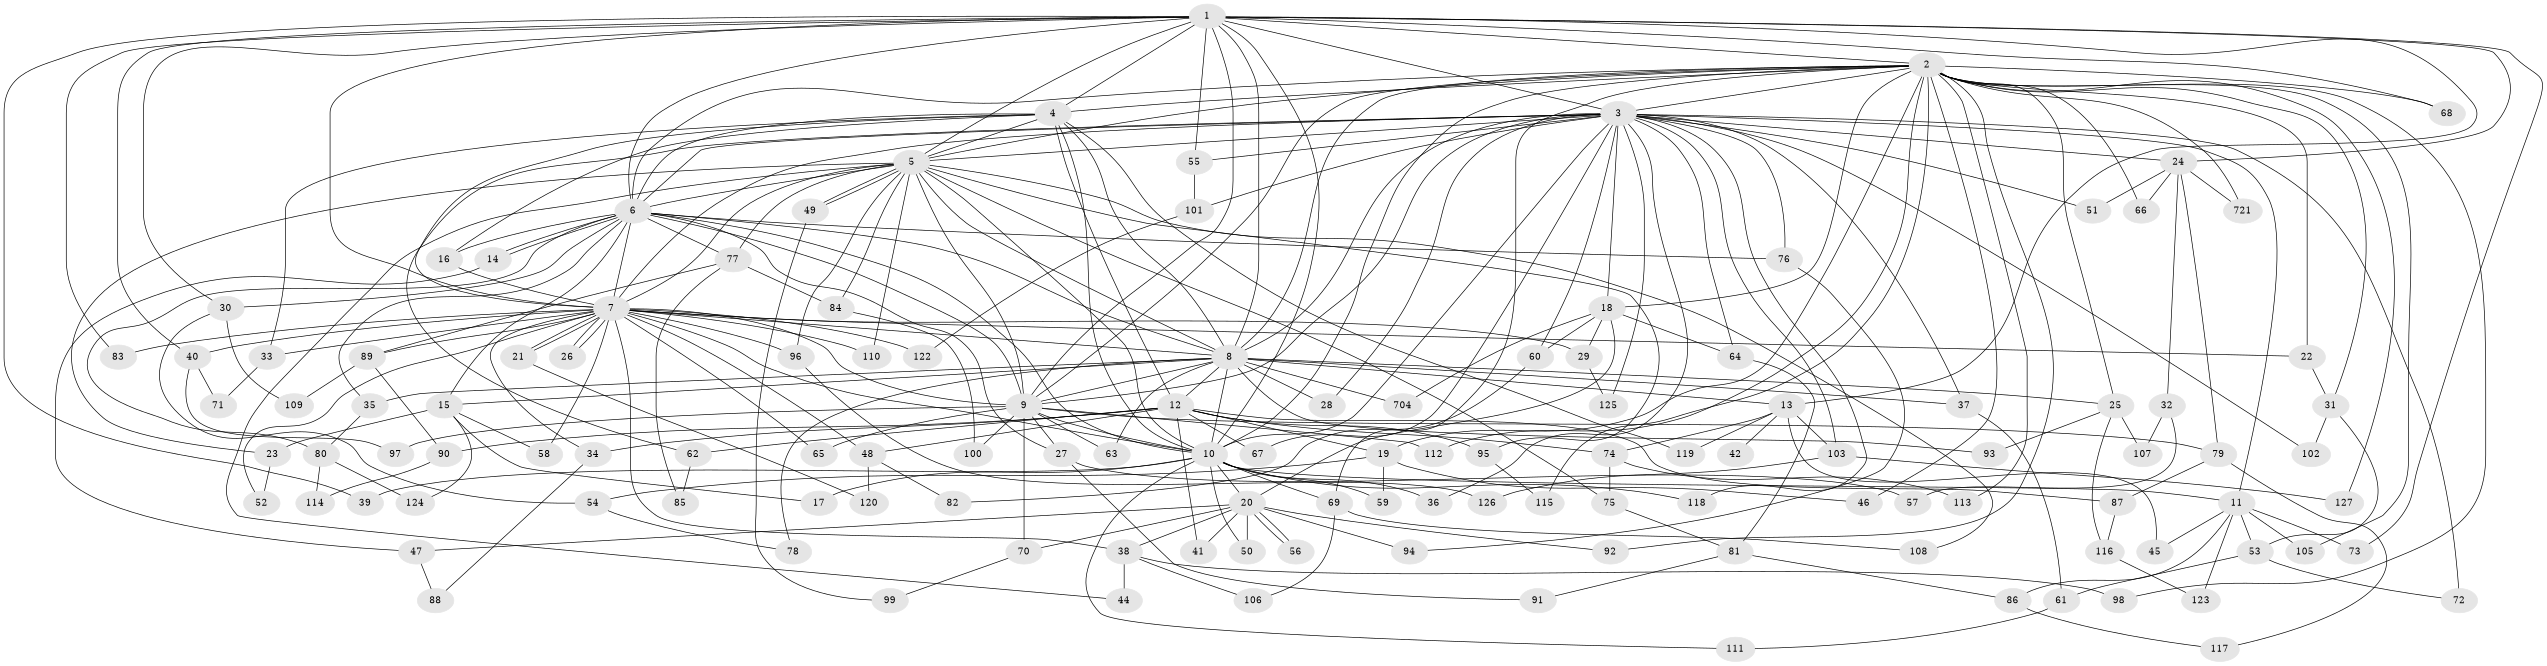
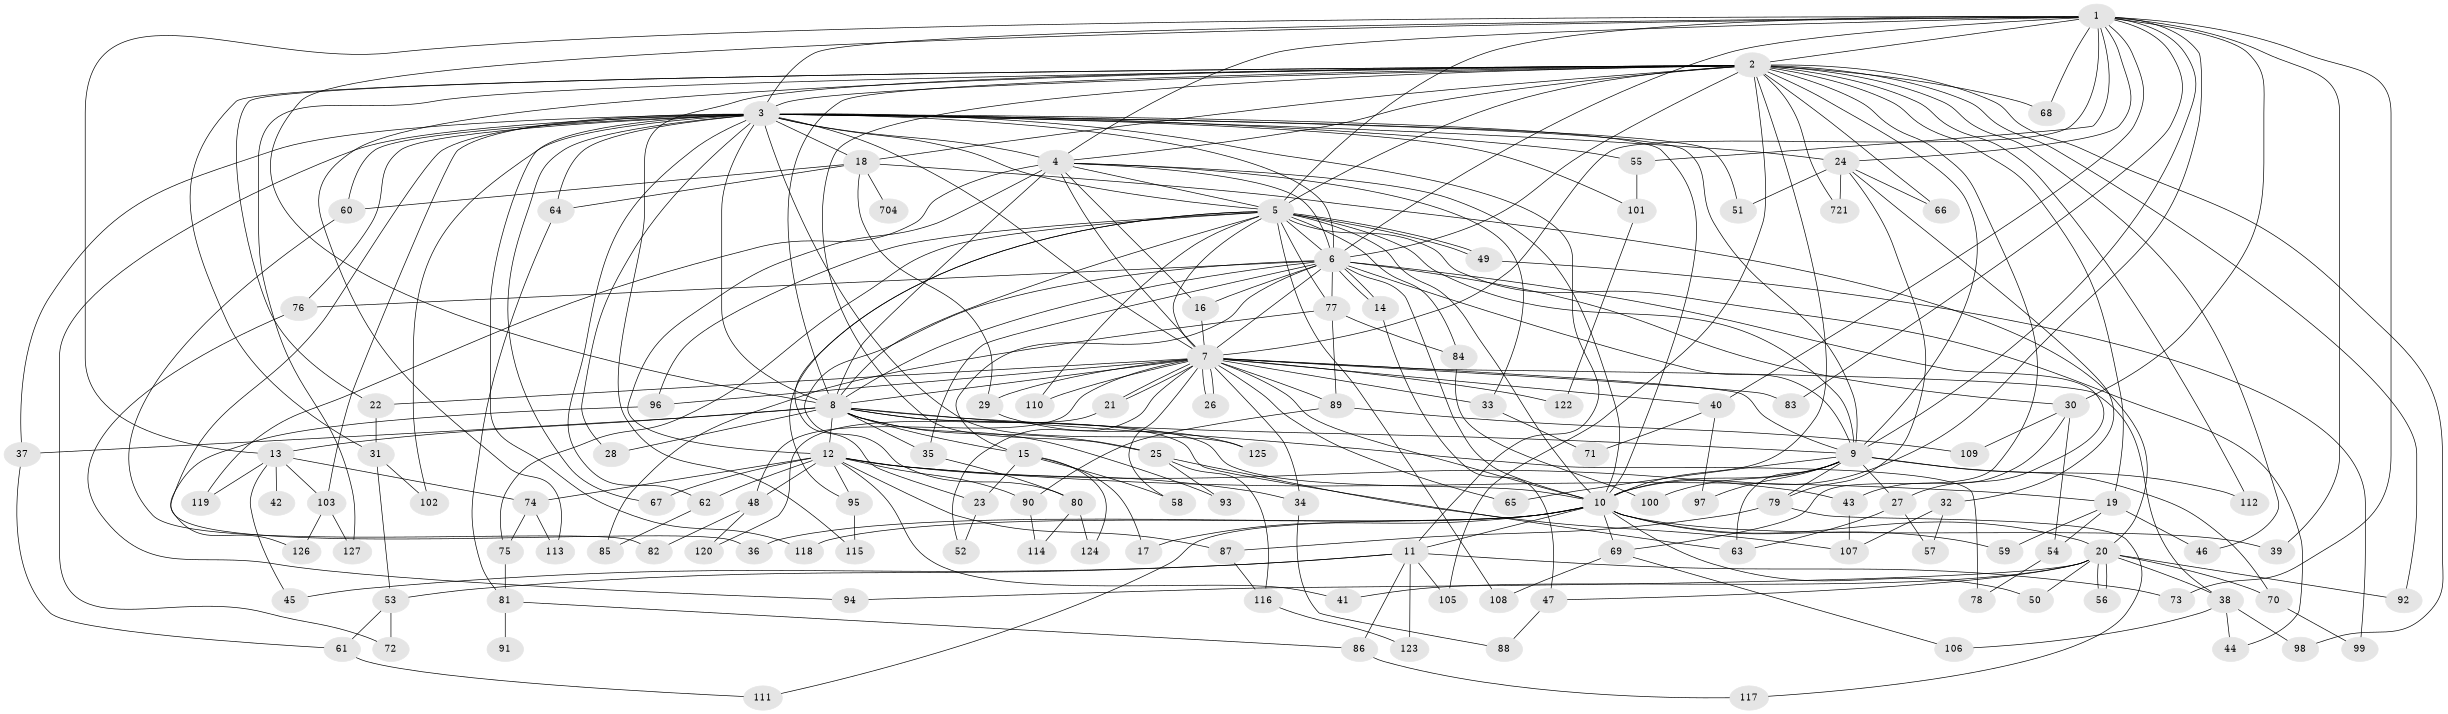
none -> (935, 140)
(1316, 381) -> none
none -> (1849, 503)
(1275, 585) -> (1801, 537)
